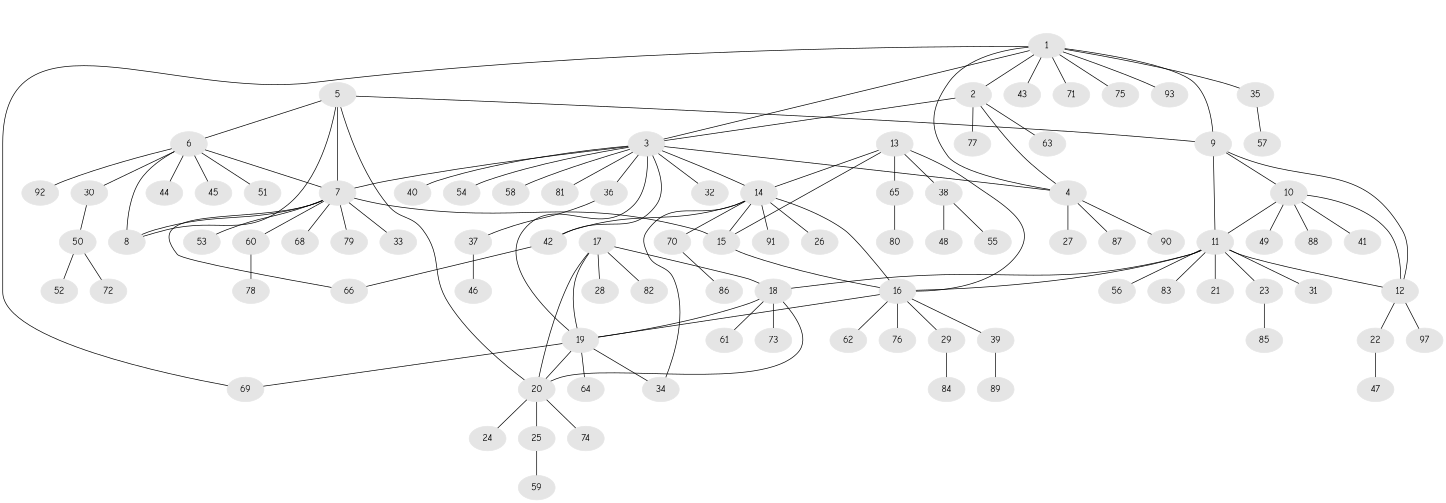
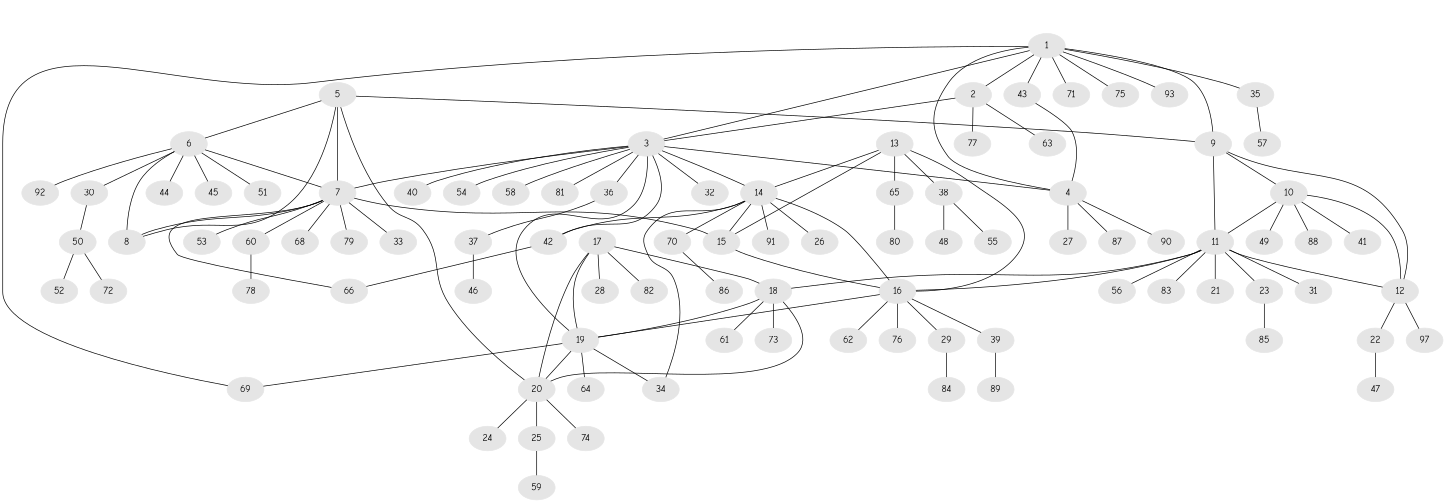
(1015, 148) -> (1075, 138)
